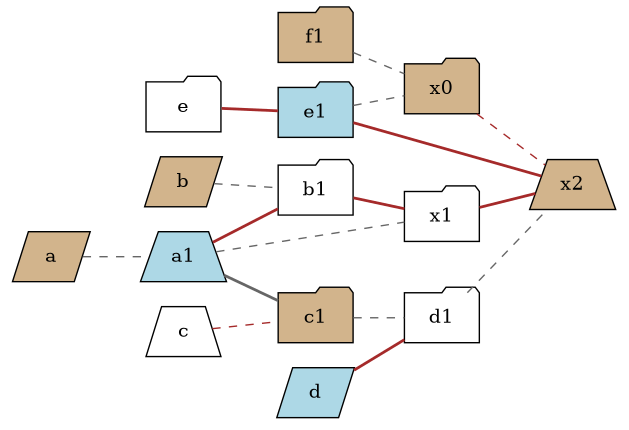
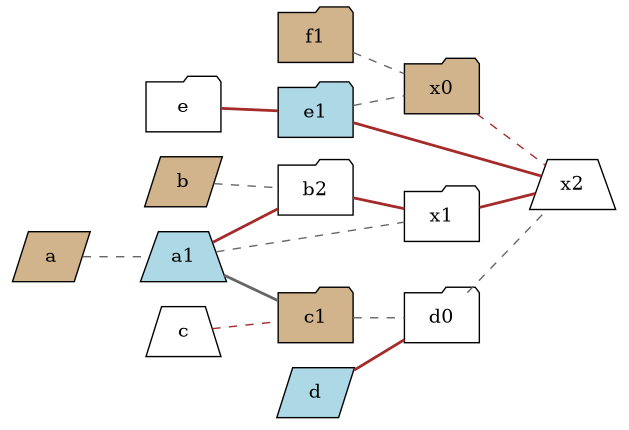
(573, 185) -> (573, 185)
(316, 190) -> (316, 190)
(442, 318) -> (442, 318)
